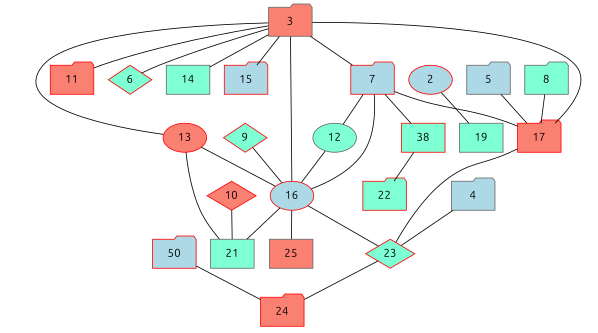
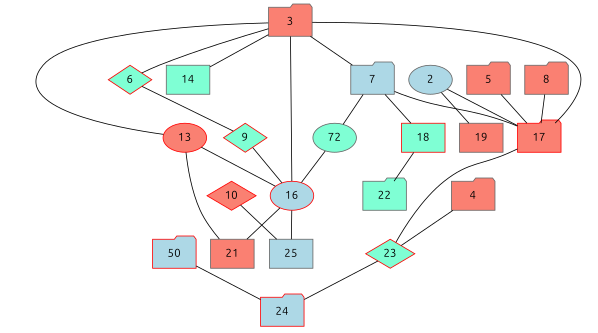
(72, 80) -> none
(246, 80) -> none
(373, 80) -> (373, 80)
(431, 80) -> (431, 80)
(489, 80) -> (489, 80)
(547, 80) -> (547, 80)
none -> (482, 107)
none -> (188, 109)
(335, 138) -> (335, 138)
(423, 138) -> (423, 138)
(481, 138) -> (481, 138)
(362, 154) -> none
(385, 196) -> (385, 196)
(473, 196) -> (473, 196)
(232, 225) -> (258, 221)
(343, 226) -> none
(232, 254) -> (232, 254)
(291, 254) -> (291, 254)
(282, 312) -> (282, 312)
